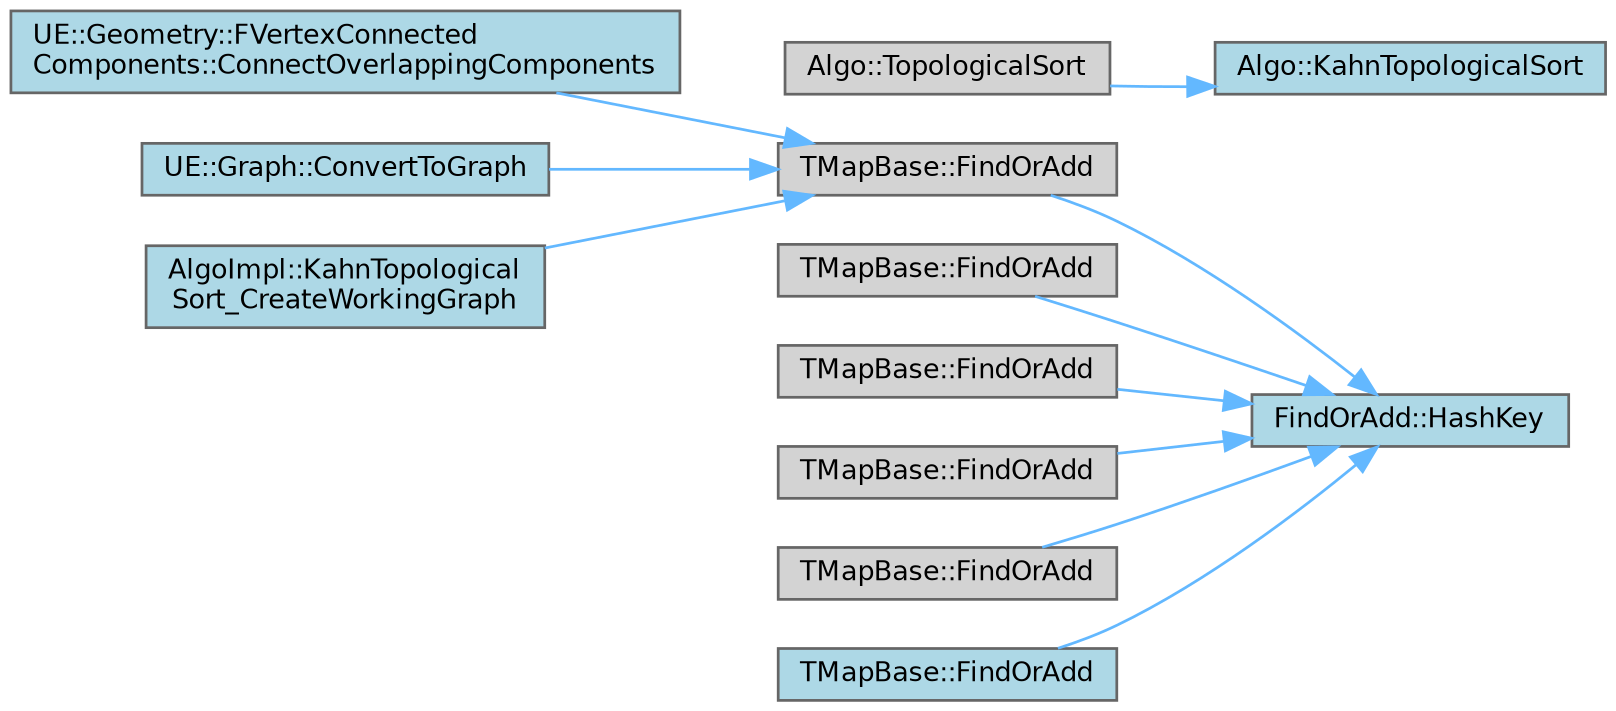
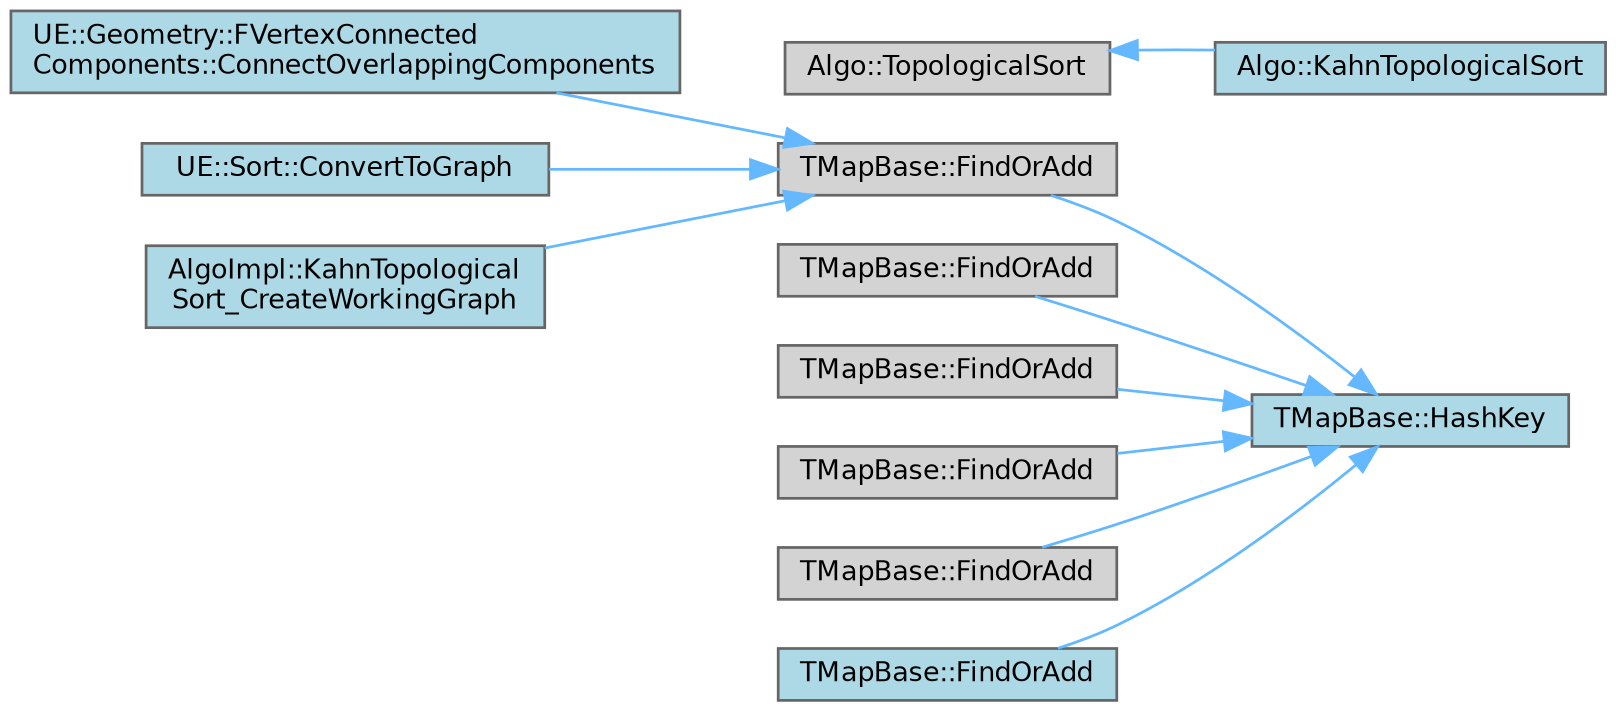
(1149, 87) -> (1176, 50)
(345, 169) -> (345, 169)
(1410, 421) -> (1410, 421)
